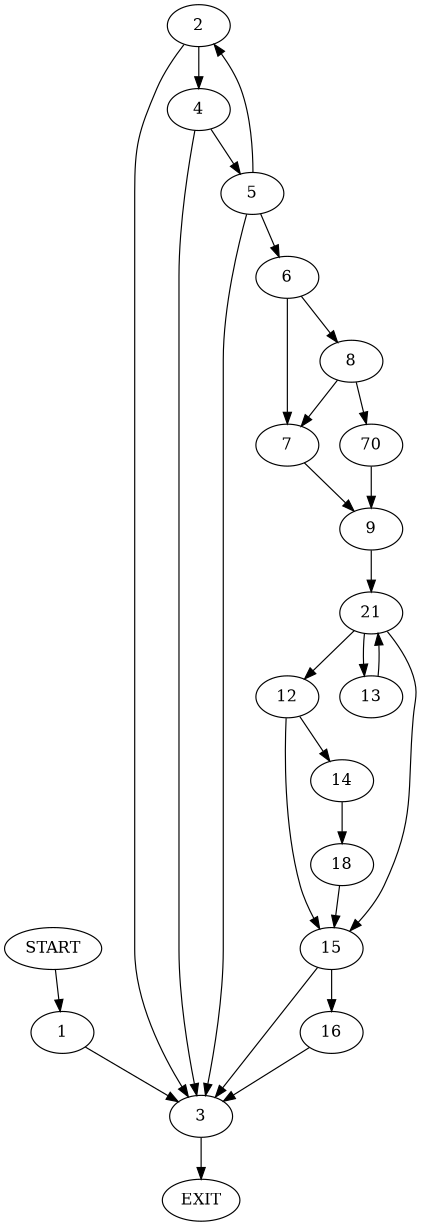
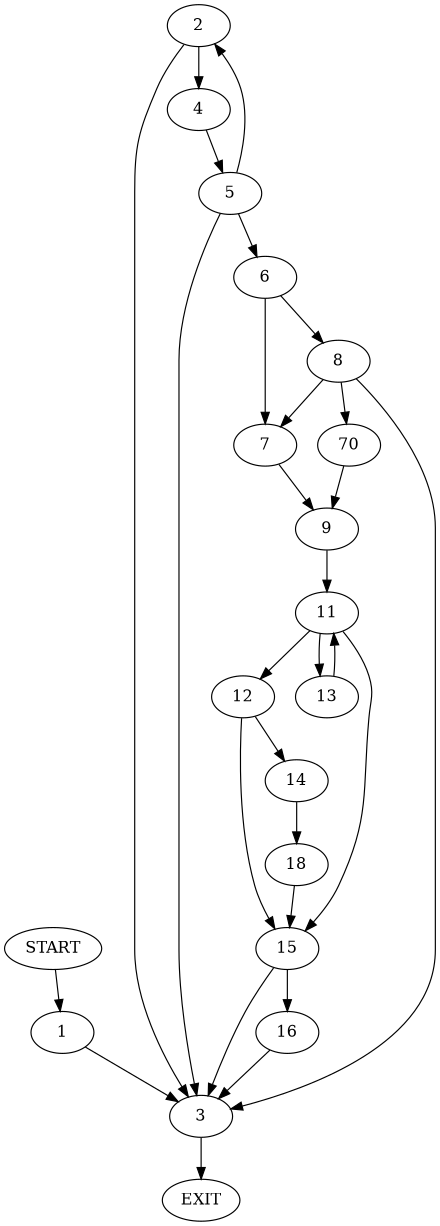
(179, 607) -> (435, 785)
(371, 613) -> (327, 613)
